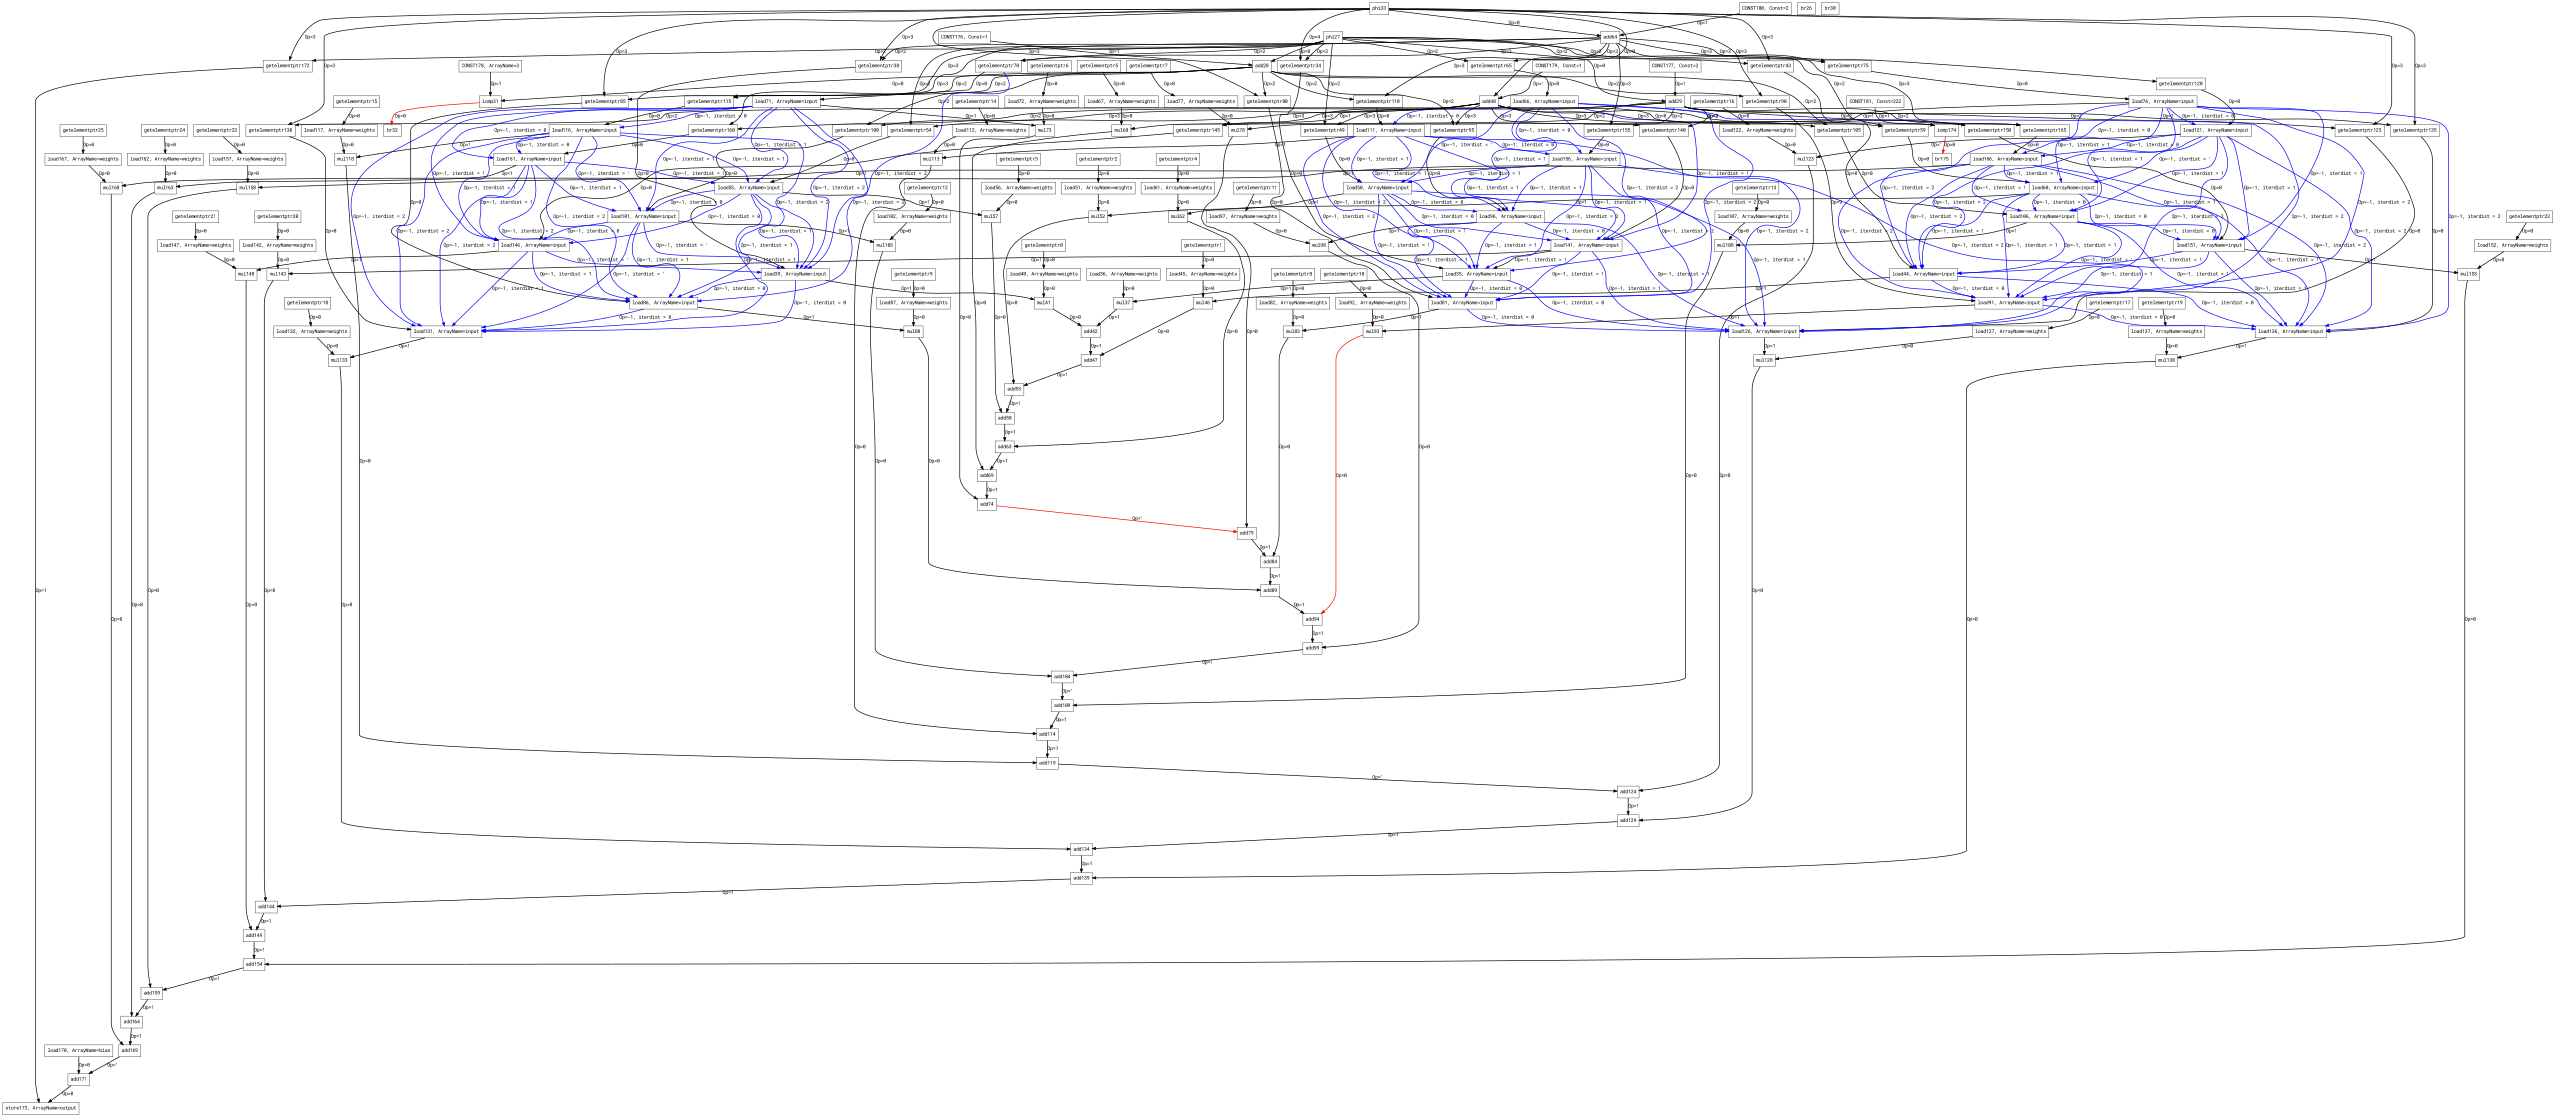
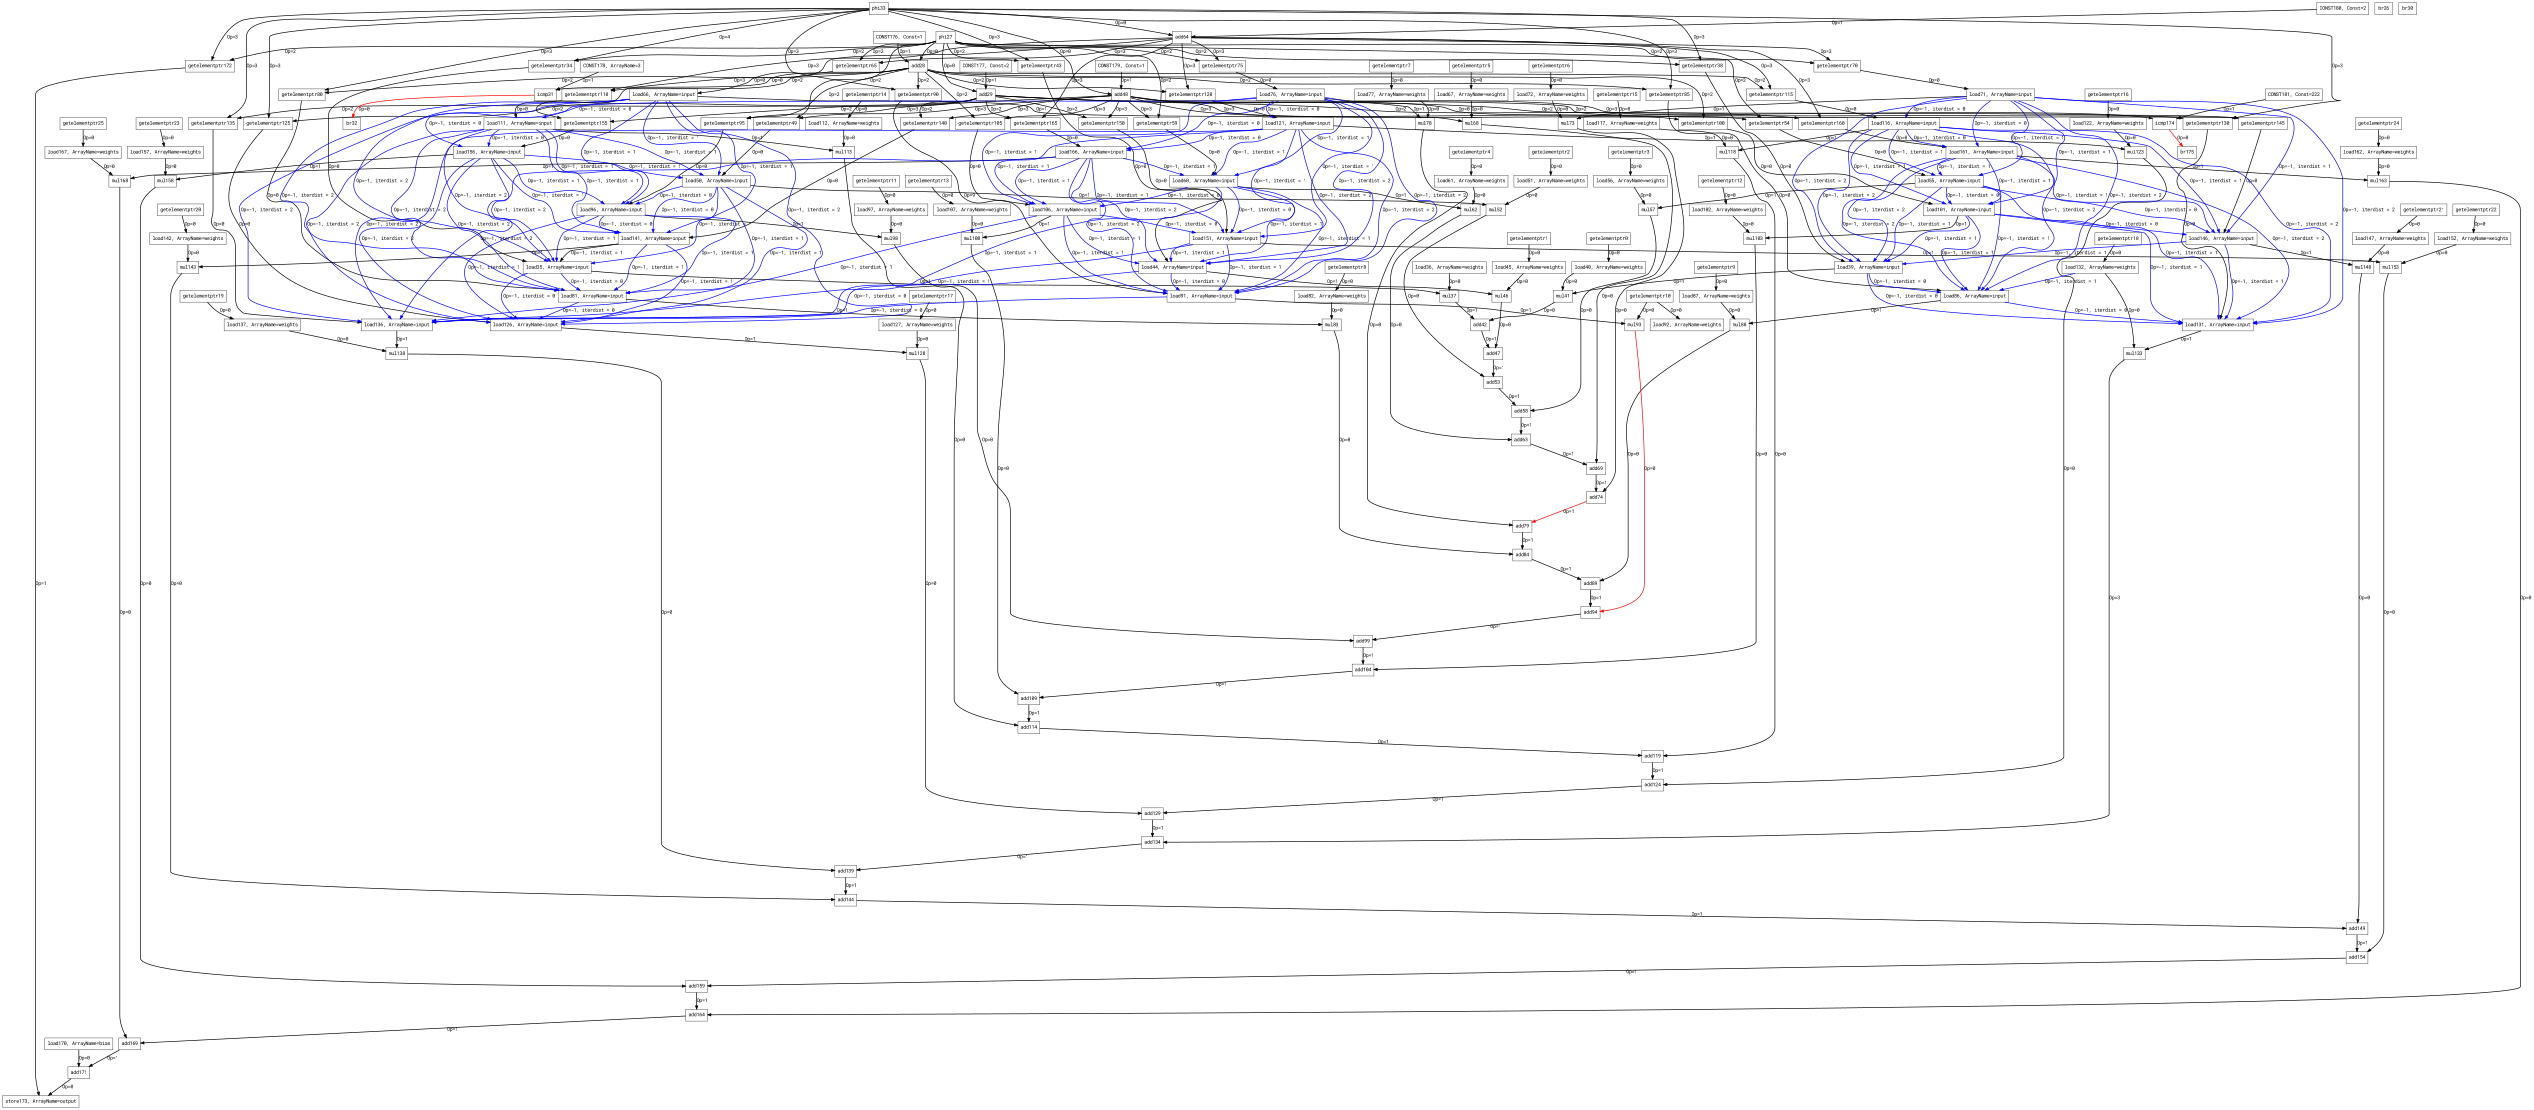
none -> (1044, 88)
(922, 149) -> (1855, 202)
(567, 292) -> (2039, 281)
(1373, 316) -> (1643, 309)
(347, 605) -> (2115, 598)
